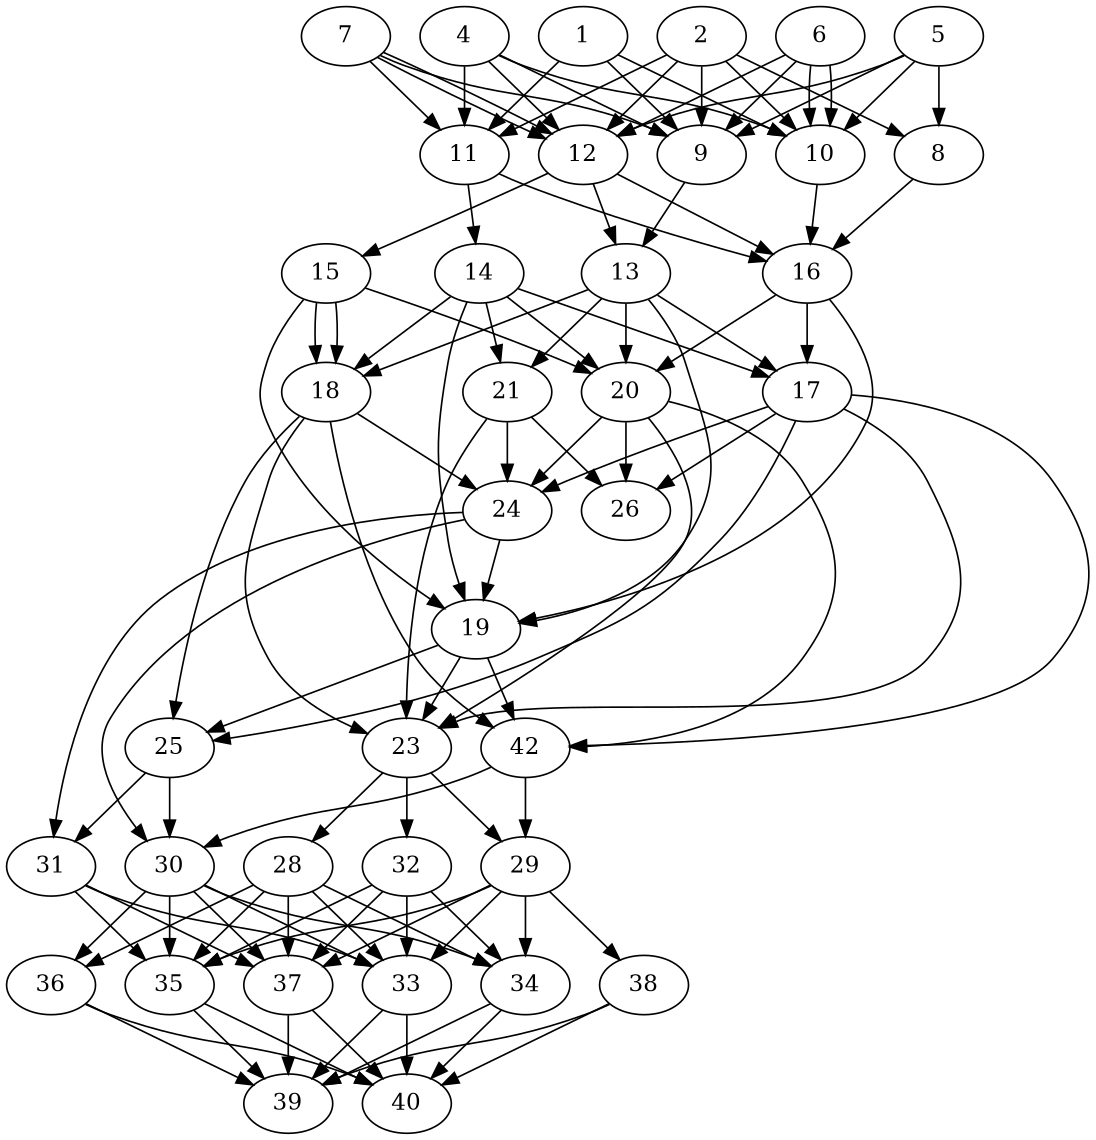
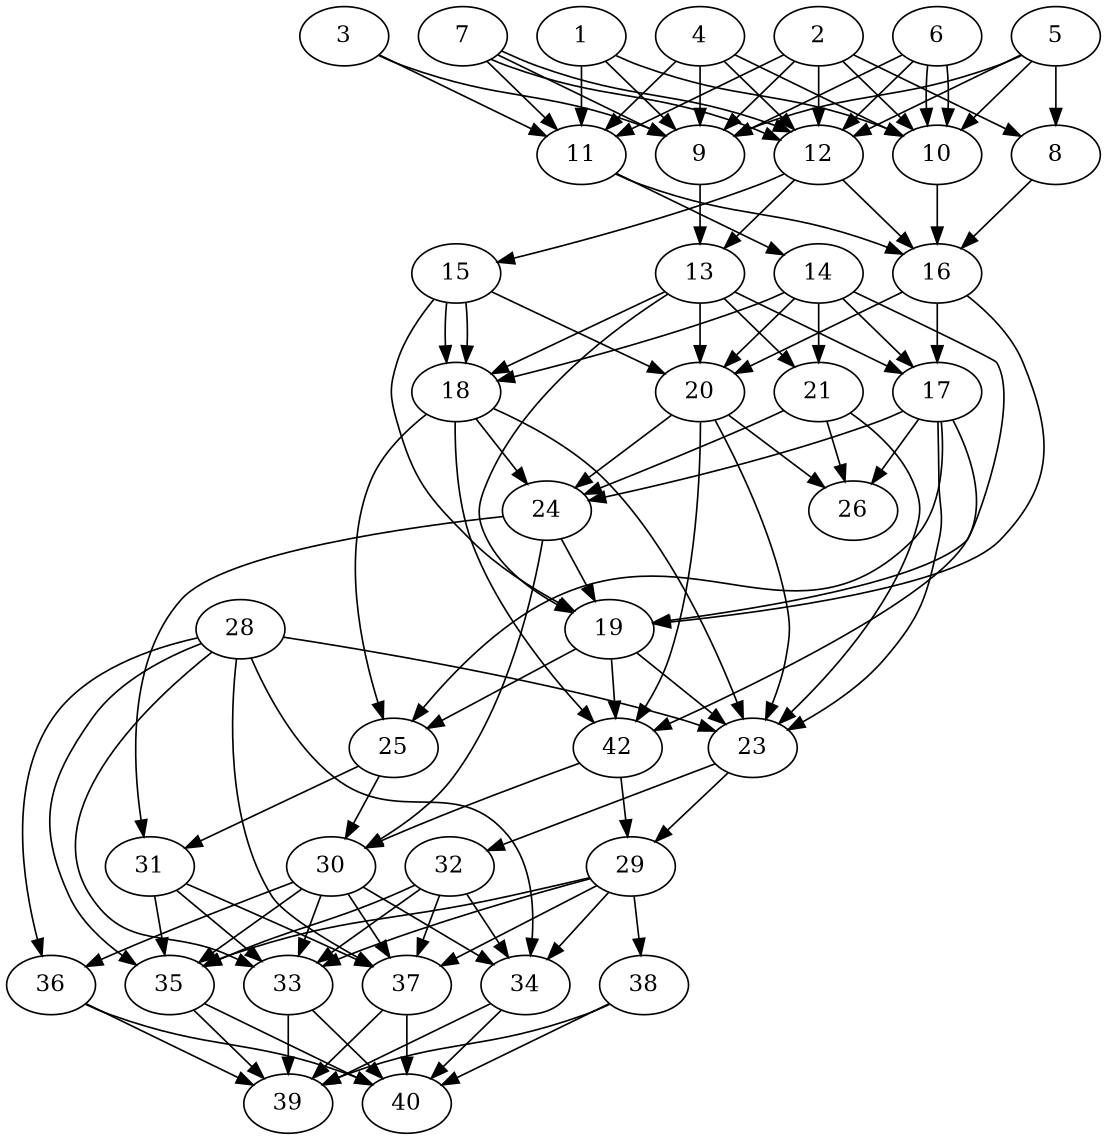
none -> (344, 36)
(361, 794) -> (493, 675)
